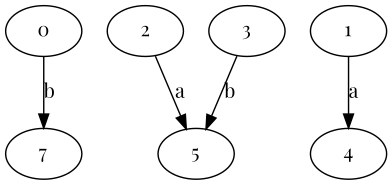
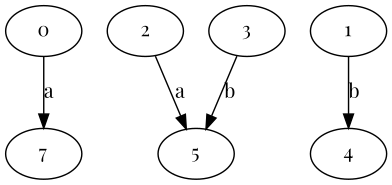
(50, 92) -> (49, 92)
(353, 92) -> (355, 92)
